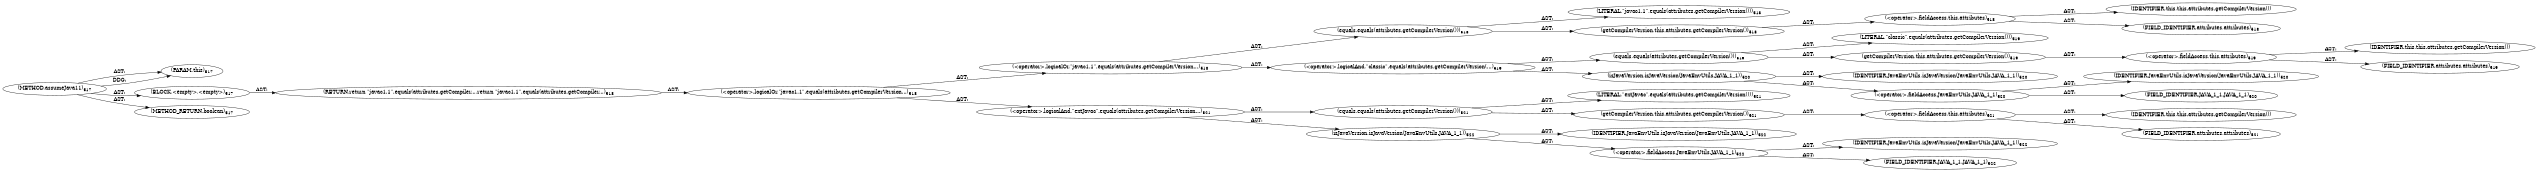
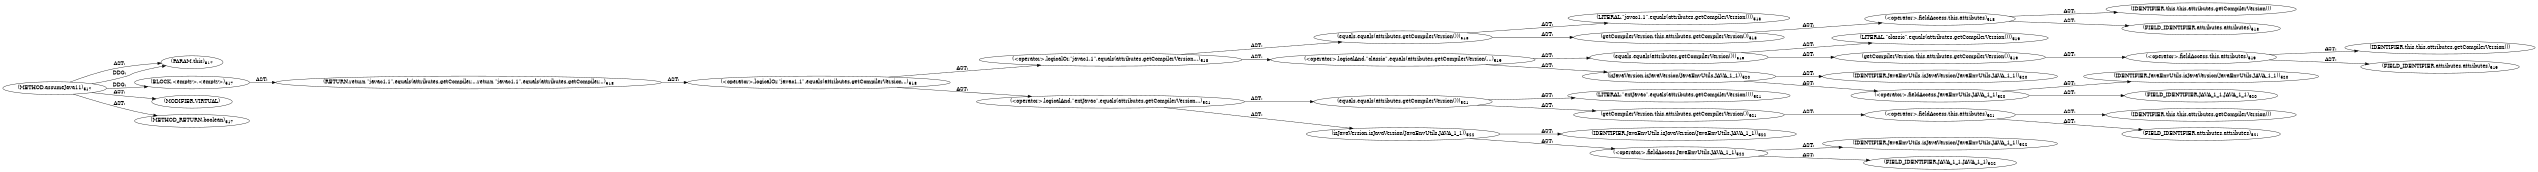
(120, 93) -> (120, 85)
none -> (192, 102)
